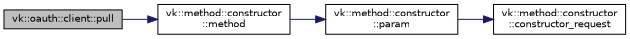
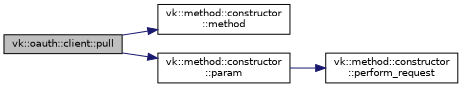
(303, 19) -> (135, 55)
(560, 19) -> (392, 68)
